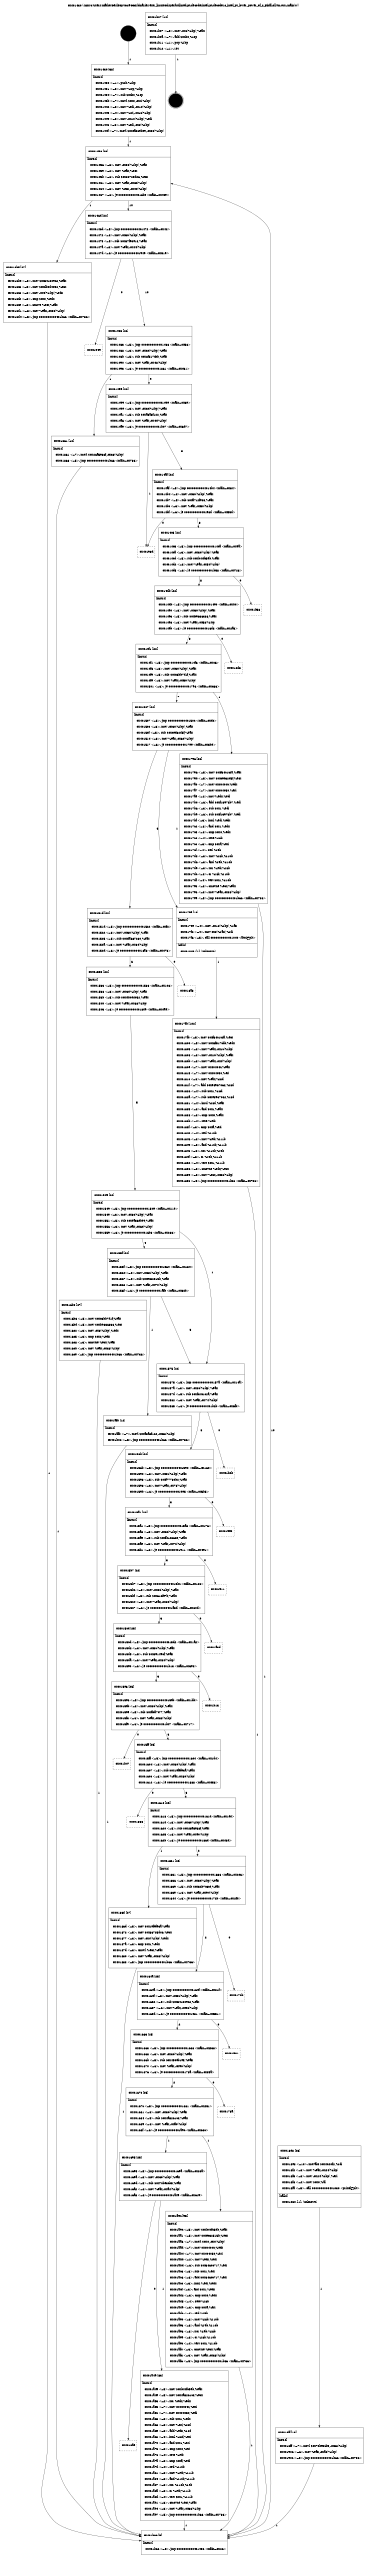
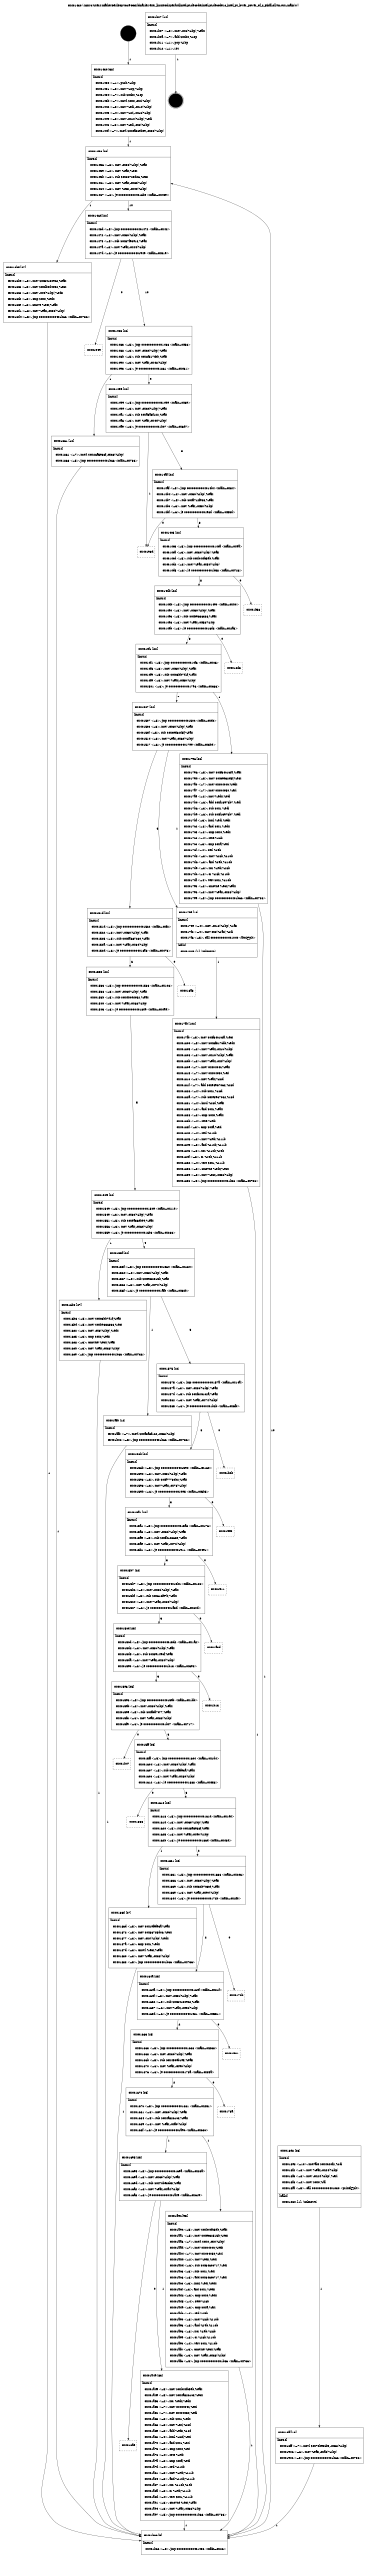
(210, 1292) -> (100, 1267)
